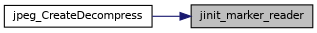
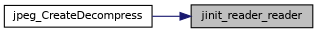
(252, 16) -> (252, 16)
